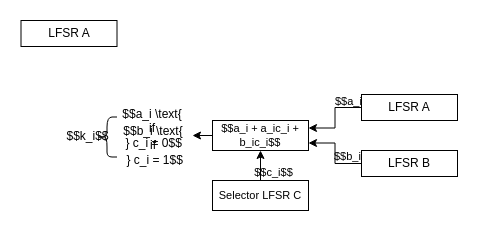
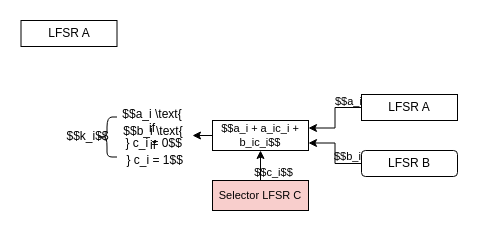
(410, 164) -> (410, 164)
(261, 196) -> (261, 196)
